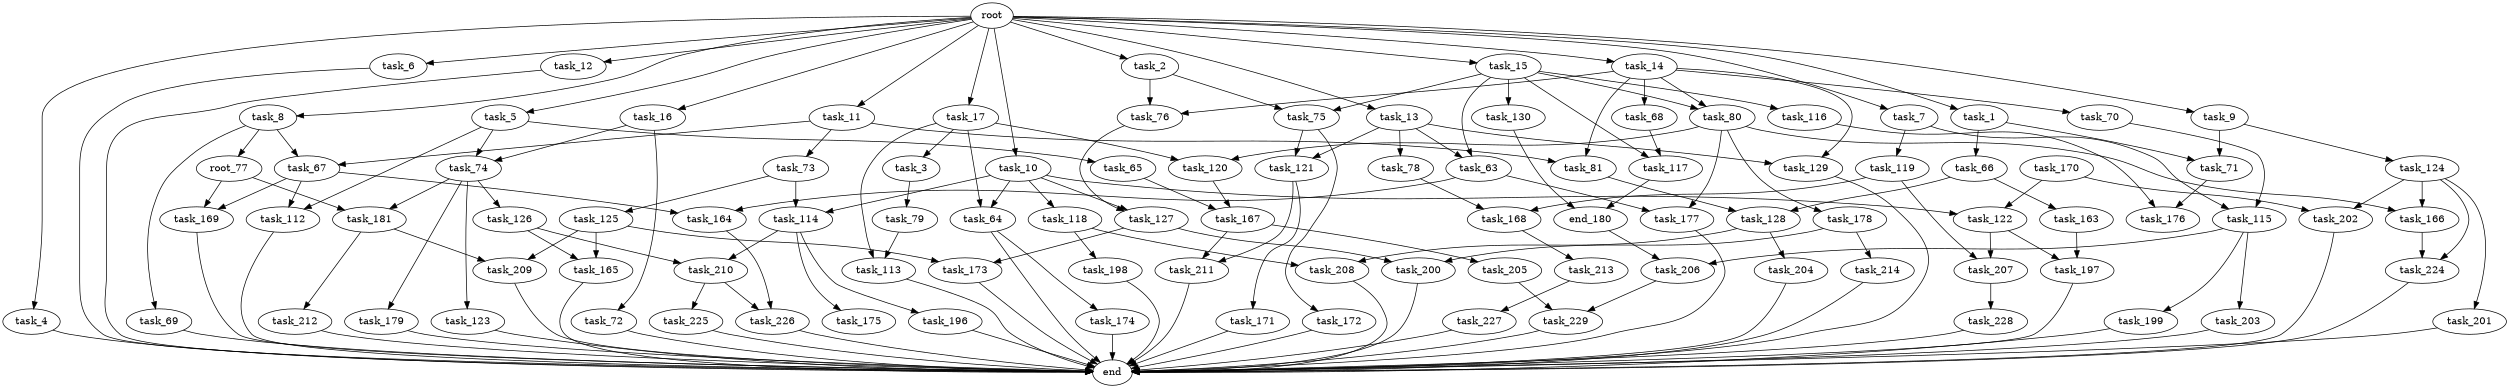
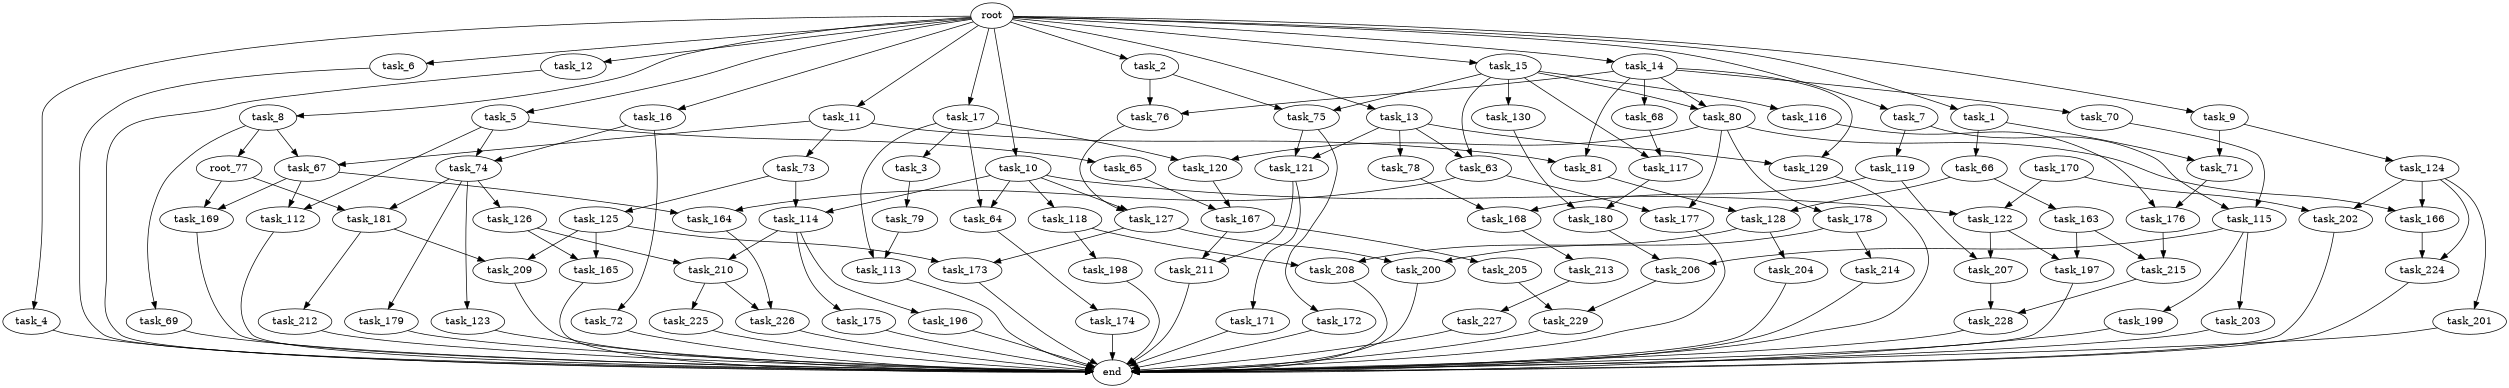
(1591, 220) -> (1591, 220)
none -> (2164, 271)
(1040, 298) -> (986, 351)
